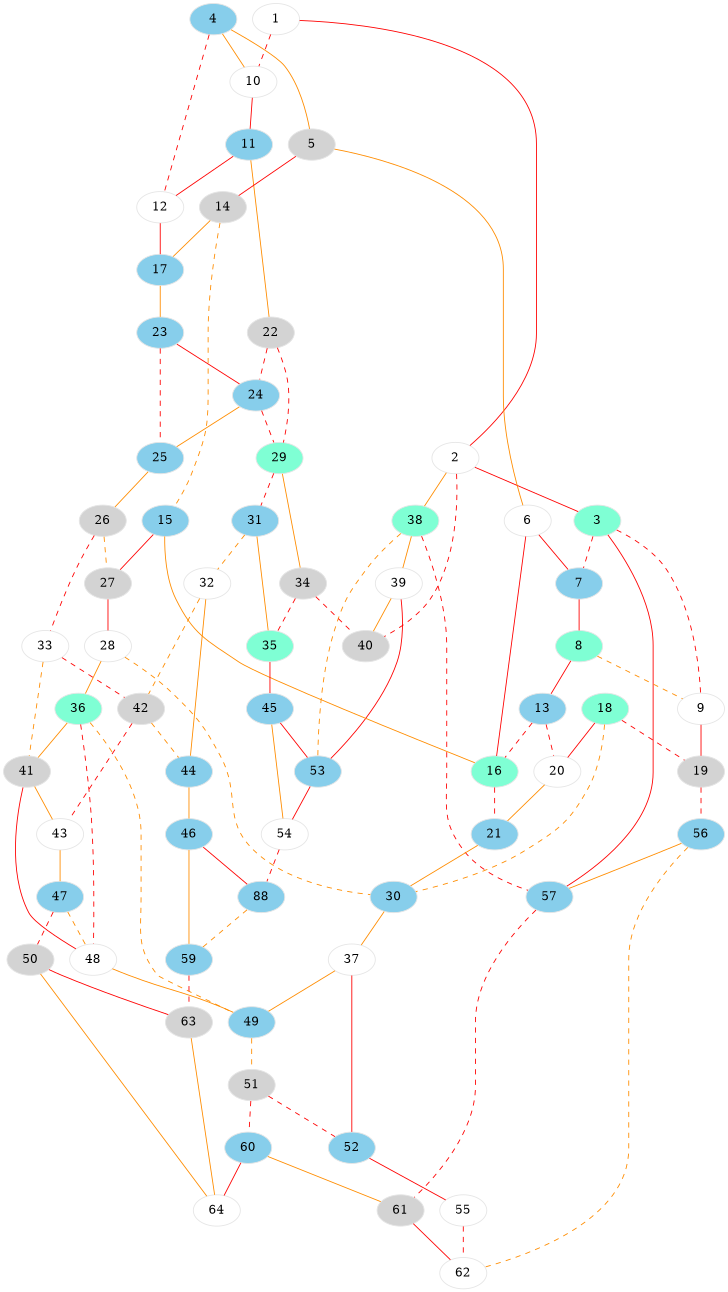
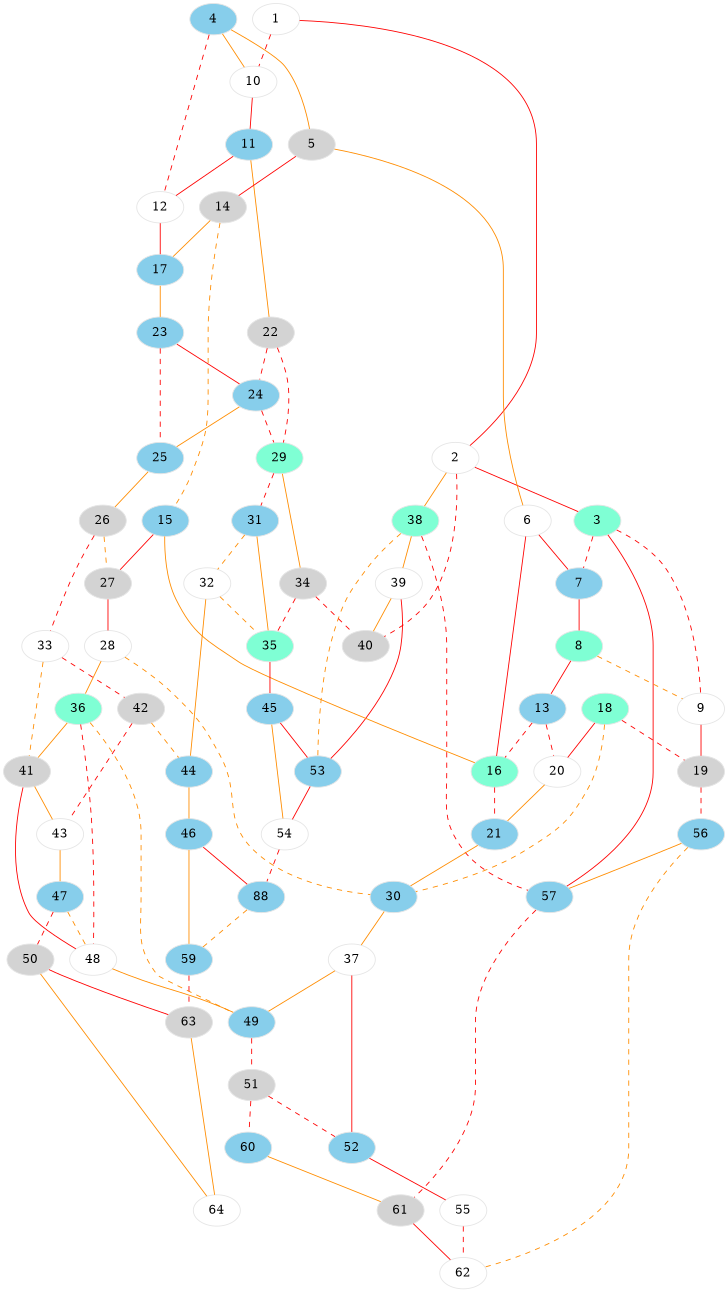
(174, 646) -> (239, 615)
(252, 1054) -> (252, 1054)
(232, 1179) -> none
